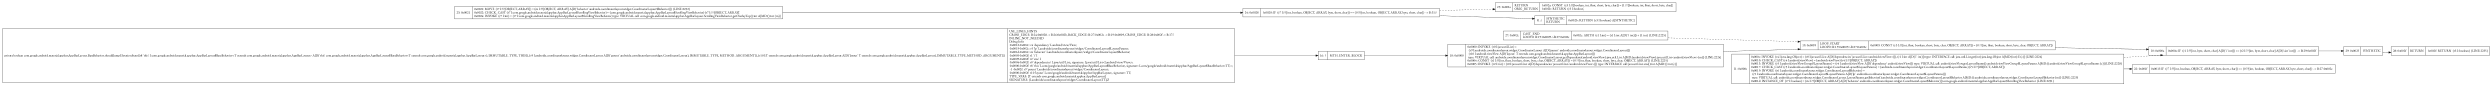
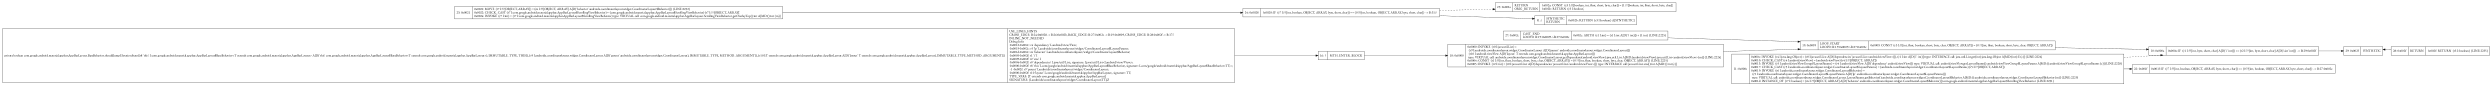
(1733, 40) -> (1733, 40)
(2386, 52) -> (2388, 49)
